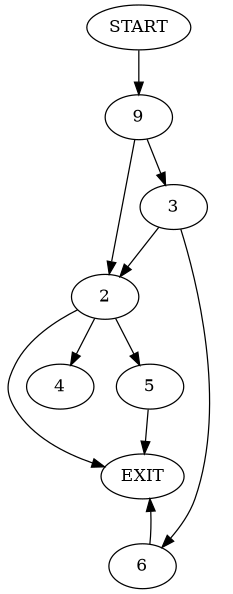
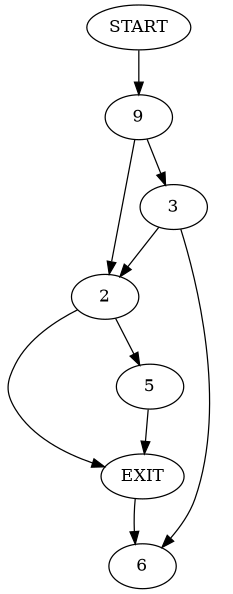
(60, 387) -> none
(151, 528) -> (134, 515)
